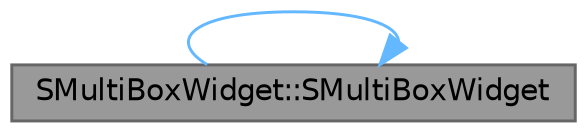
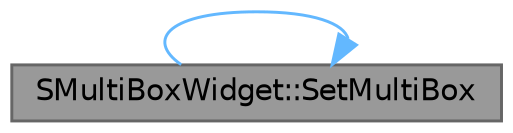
(294, 93) -> (257, 93)
